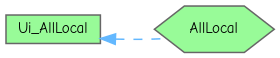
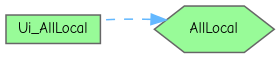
(141, 39) -> (126, 19)
